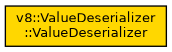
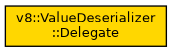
(86, 26) -> (86, 26)
